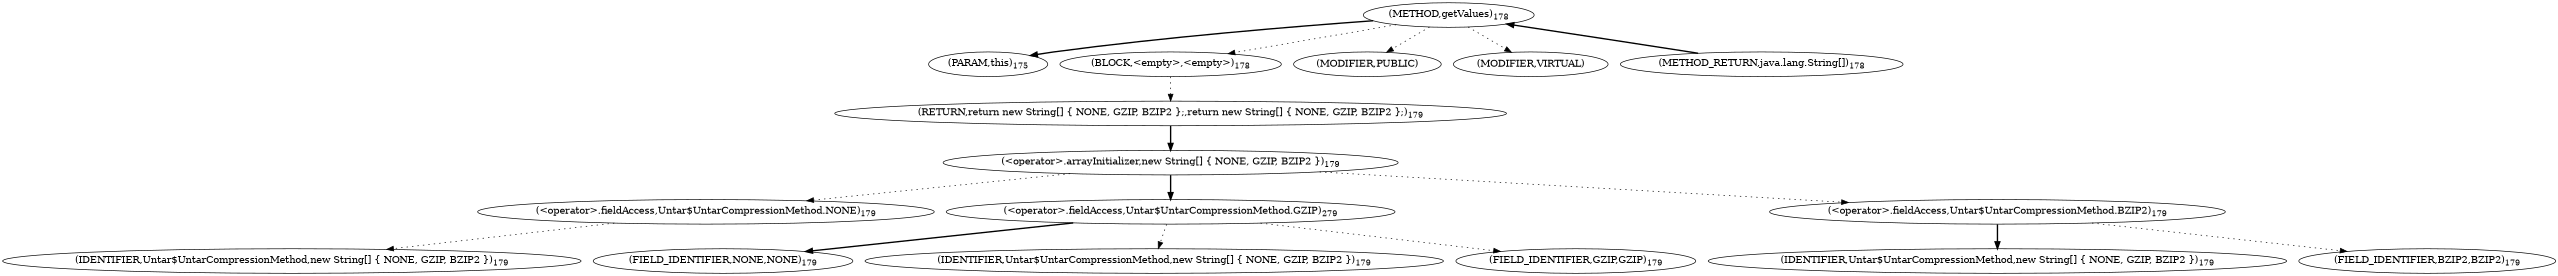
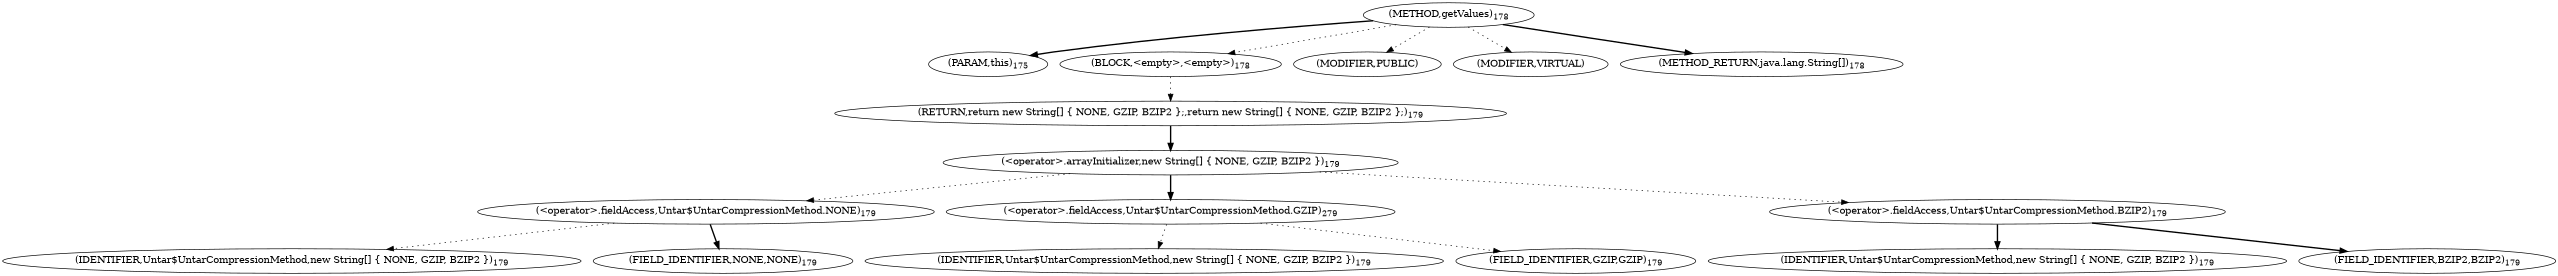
(1606, 39) -> (1594, 39)
(943, 237) -> (713, 233)
(2216, 237) -> (2216, 237)
